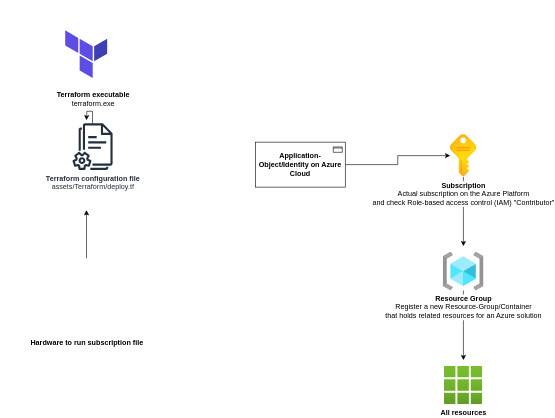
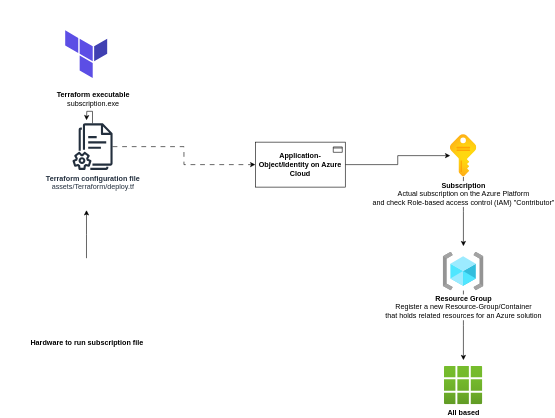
(93, 99) -> (93, 99)
none -> (149, 147)
(464, 413) -> (464, 413)
